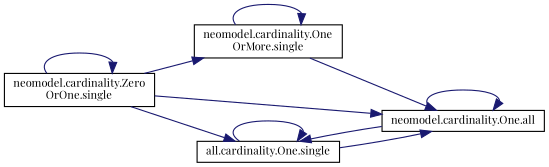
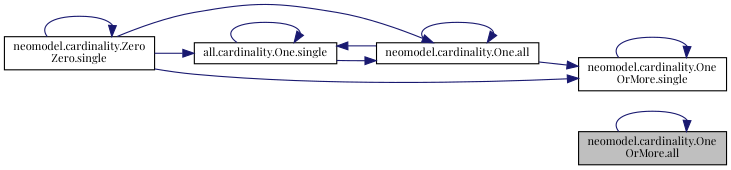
(368, 82) -> (553, 64)
(80, 90) -> (80, 53)
none -> (653, 148)
